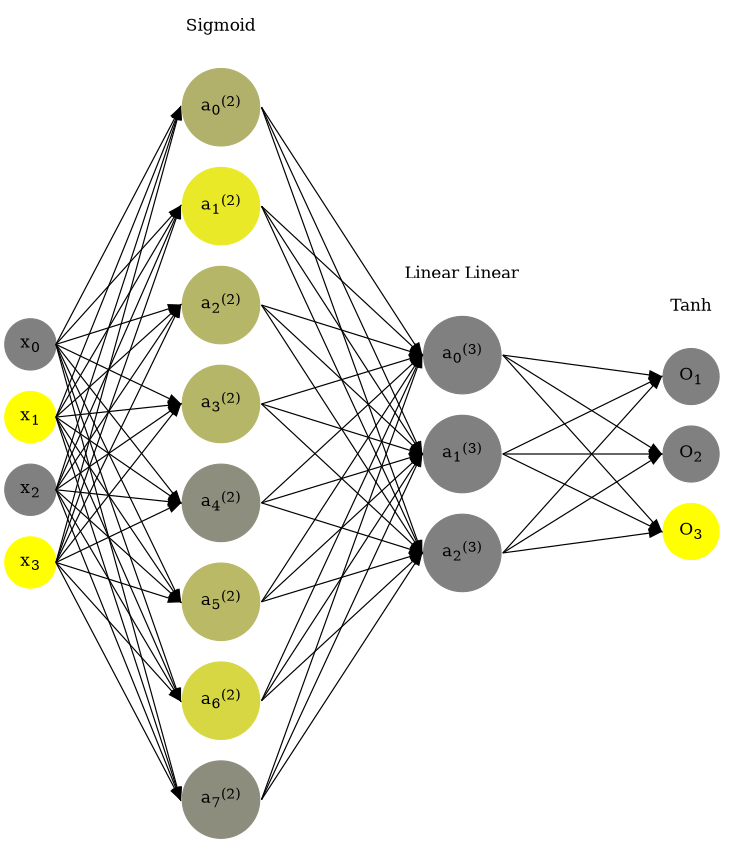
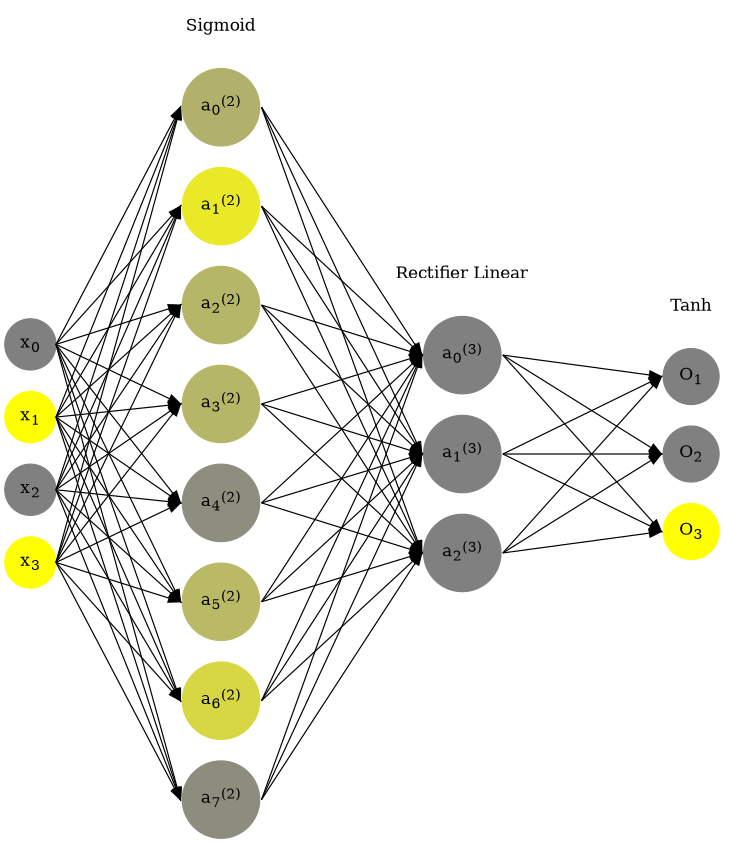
(462, 274) -> (462, 274)
